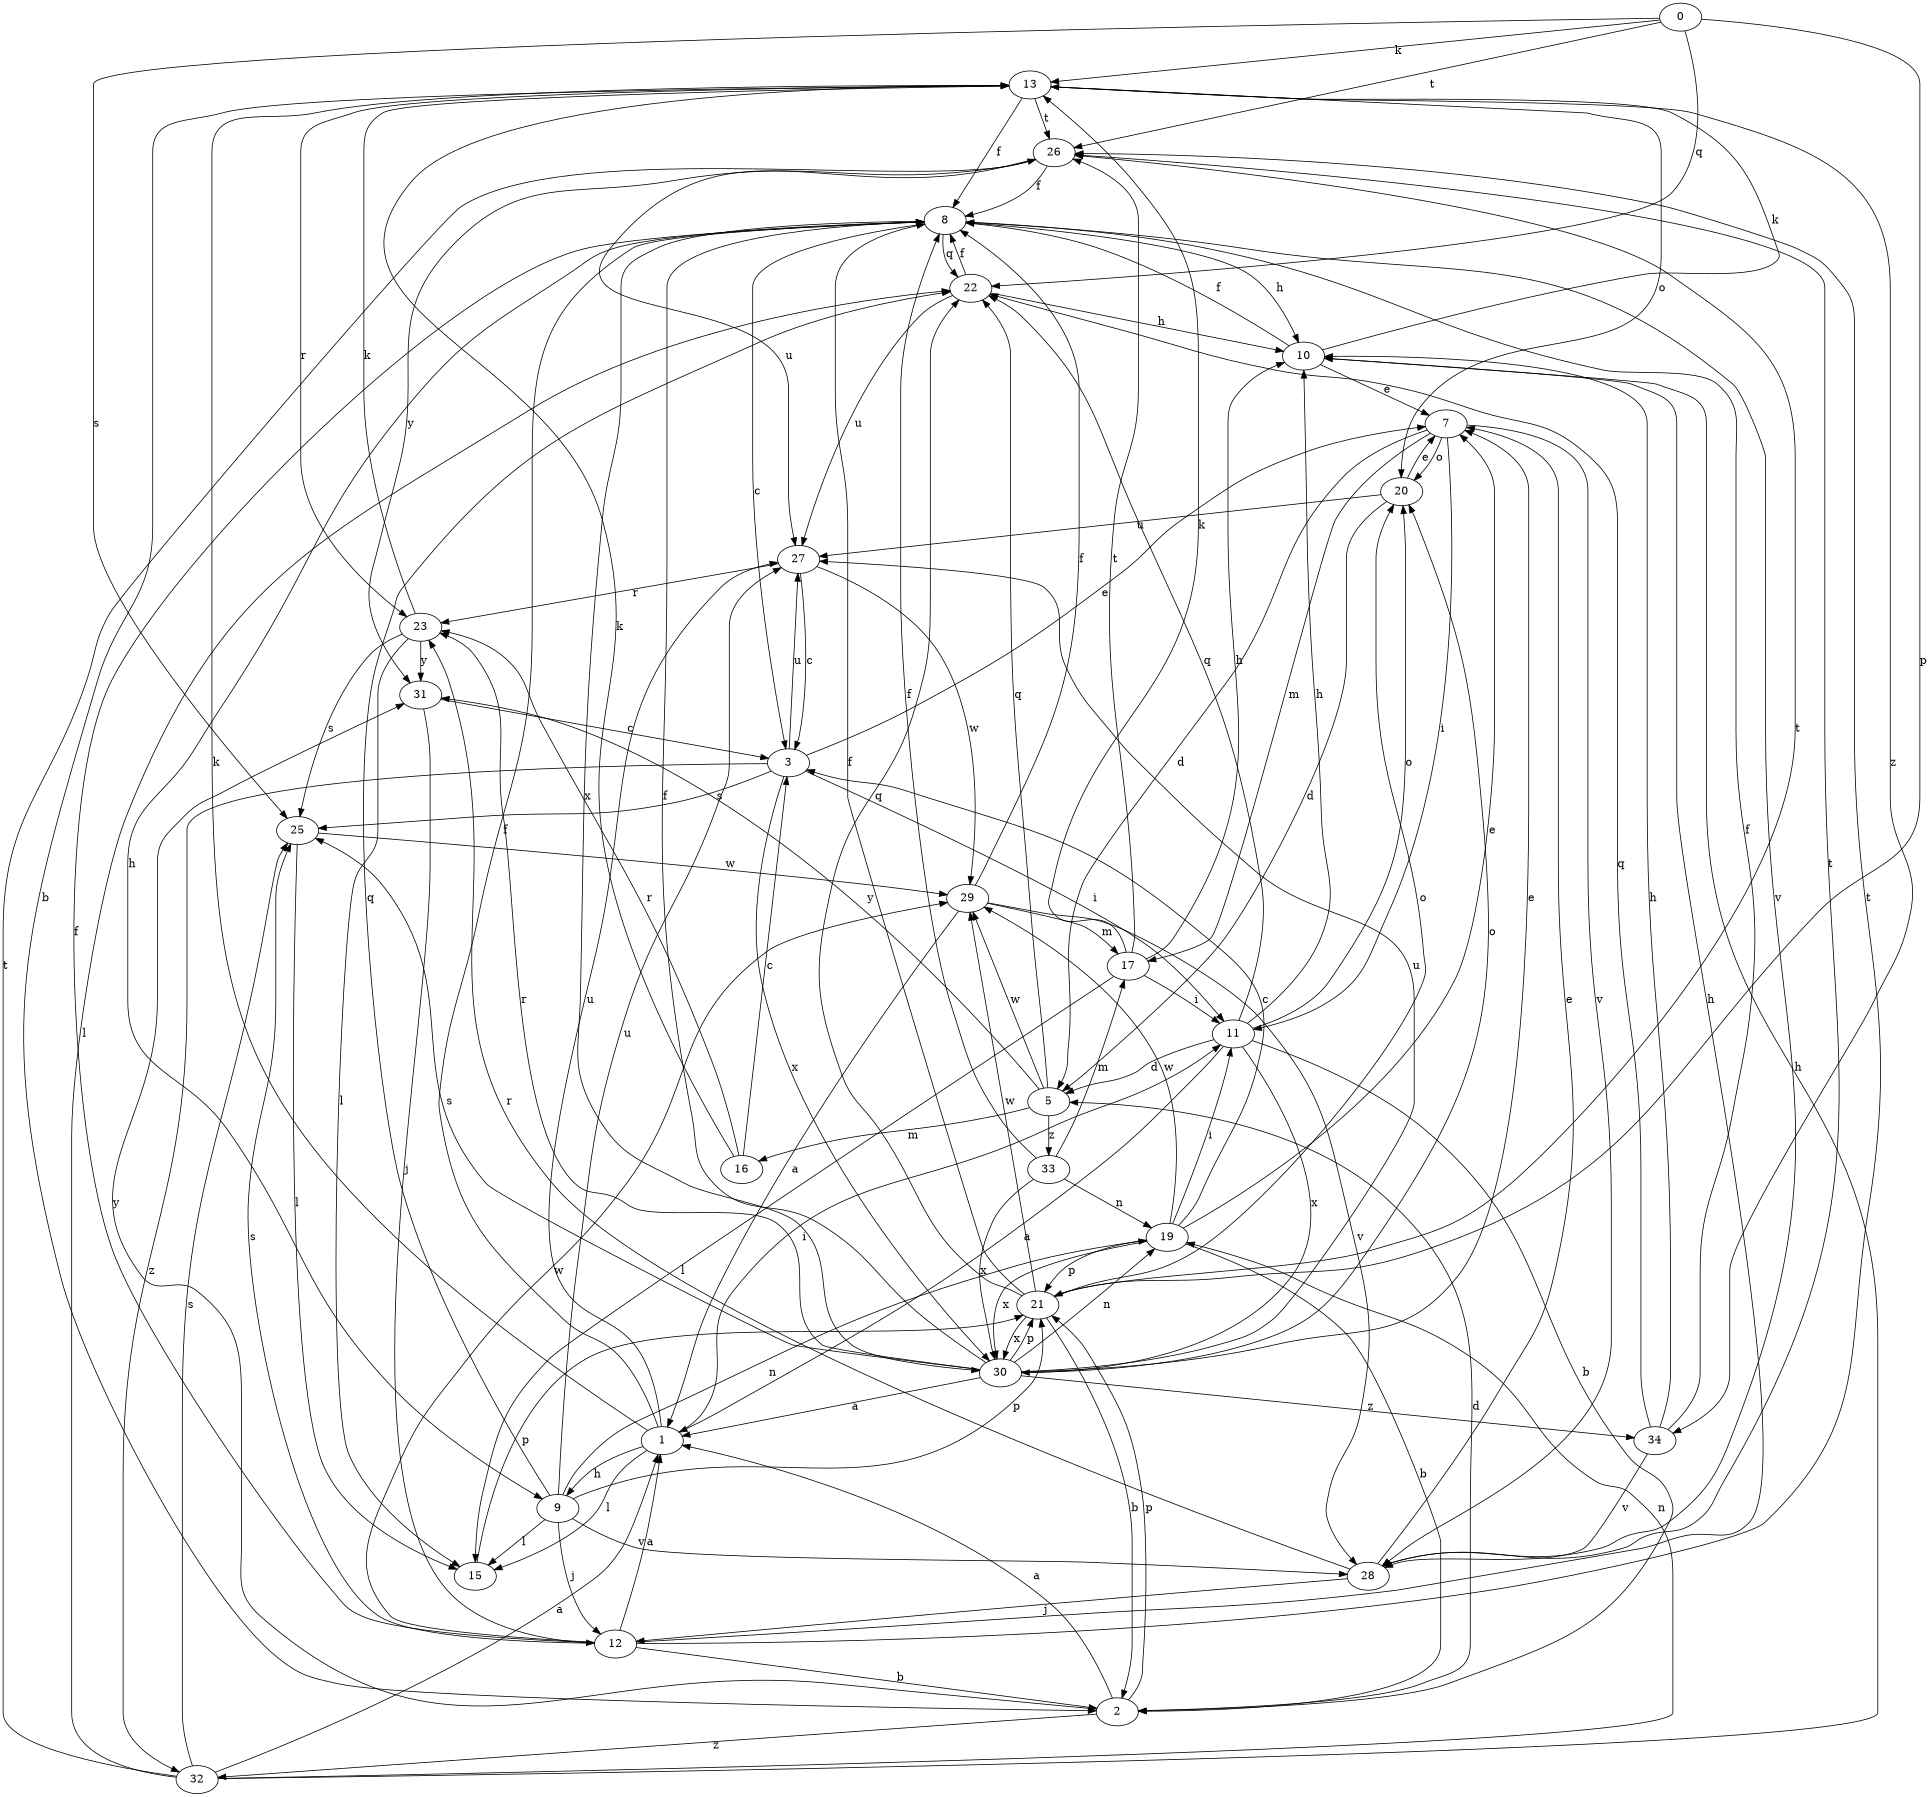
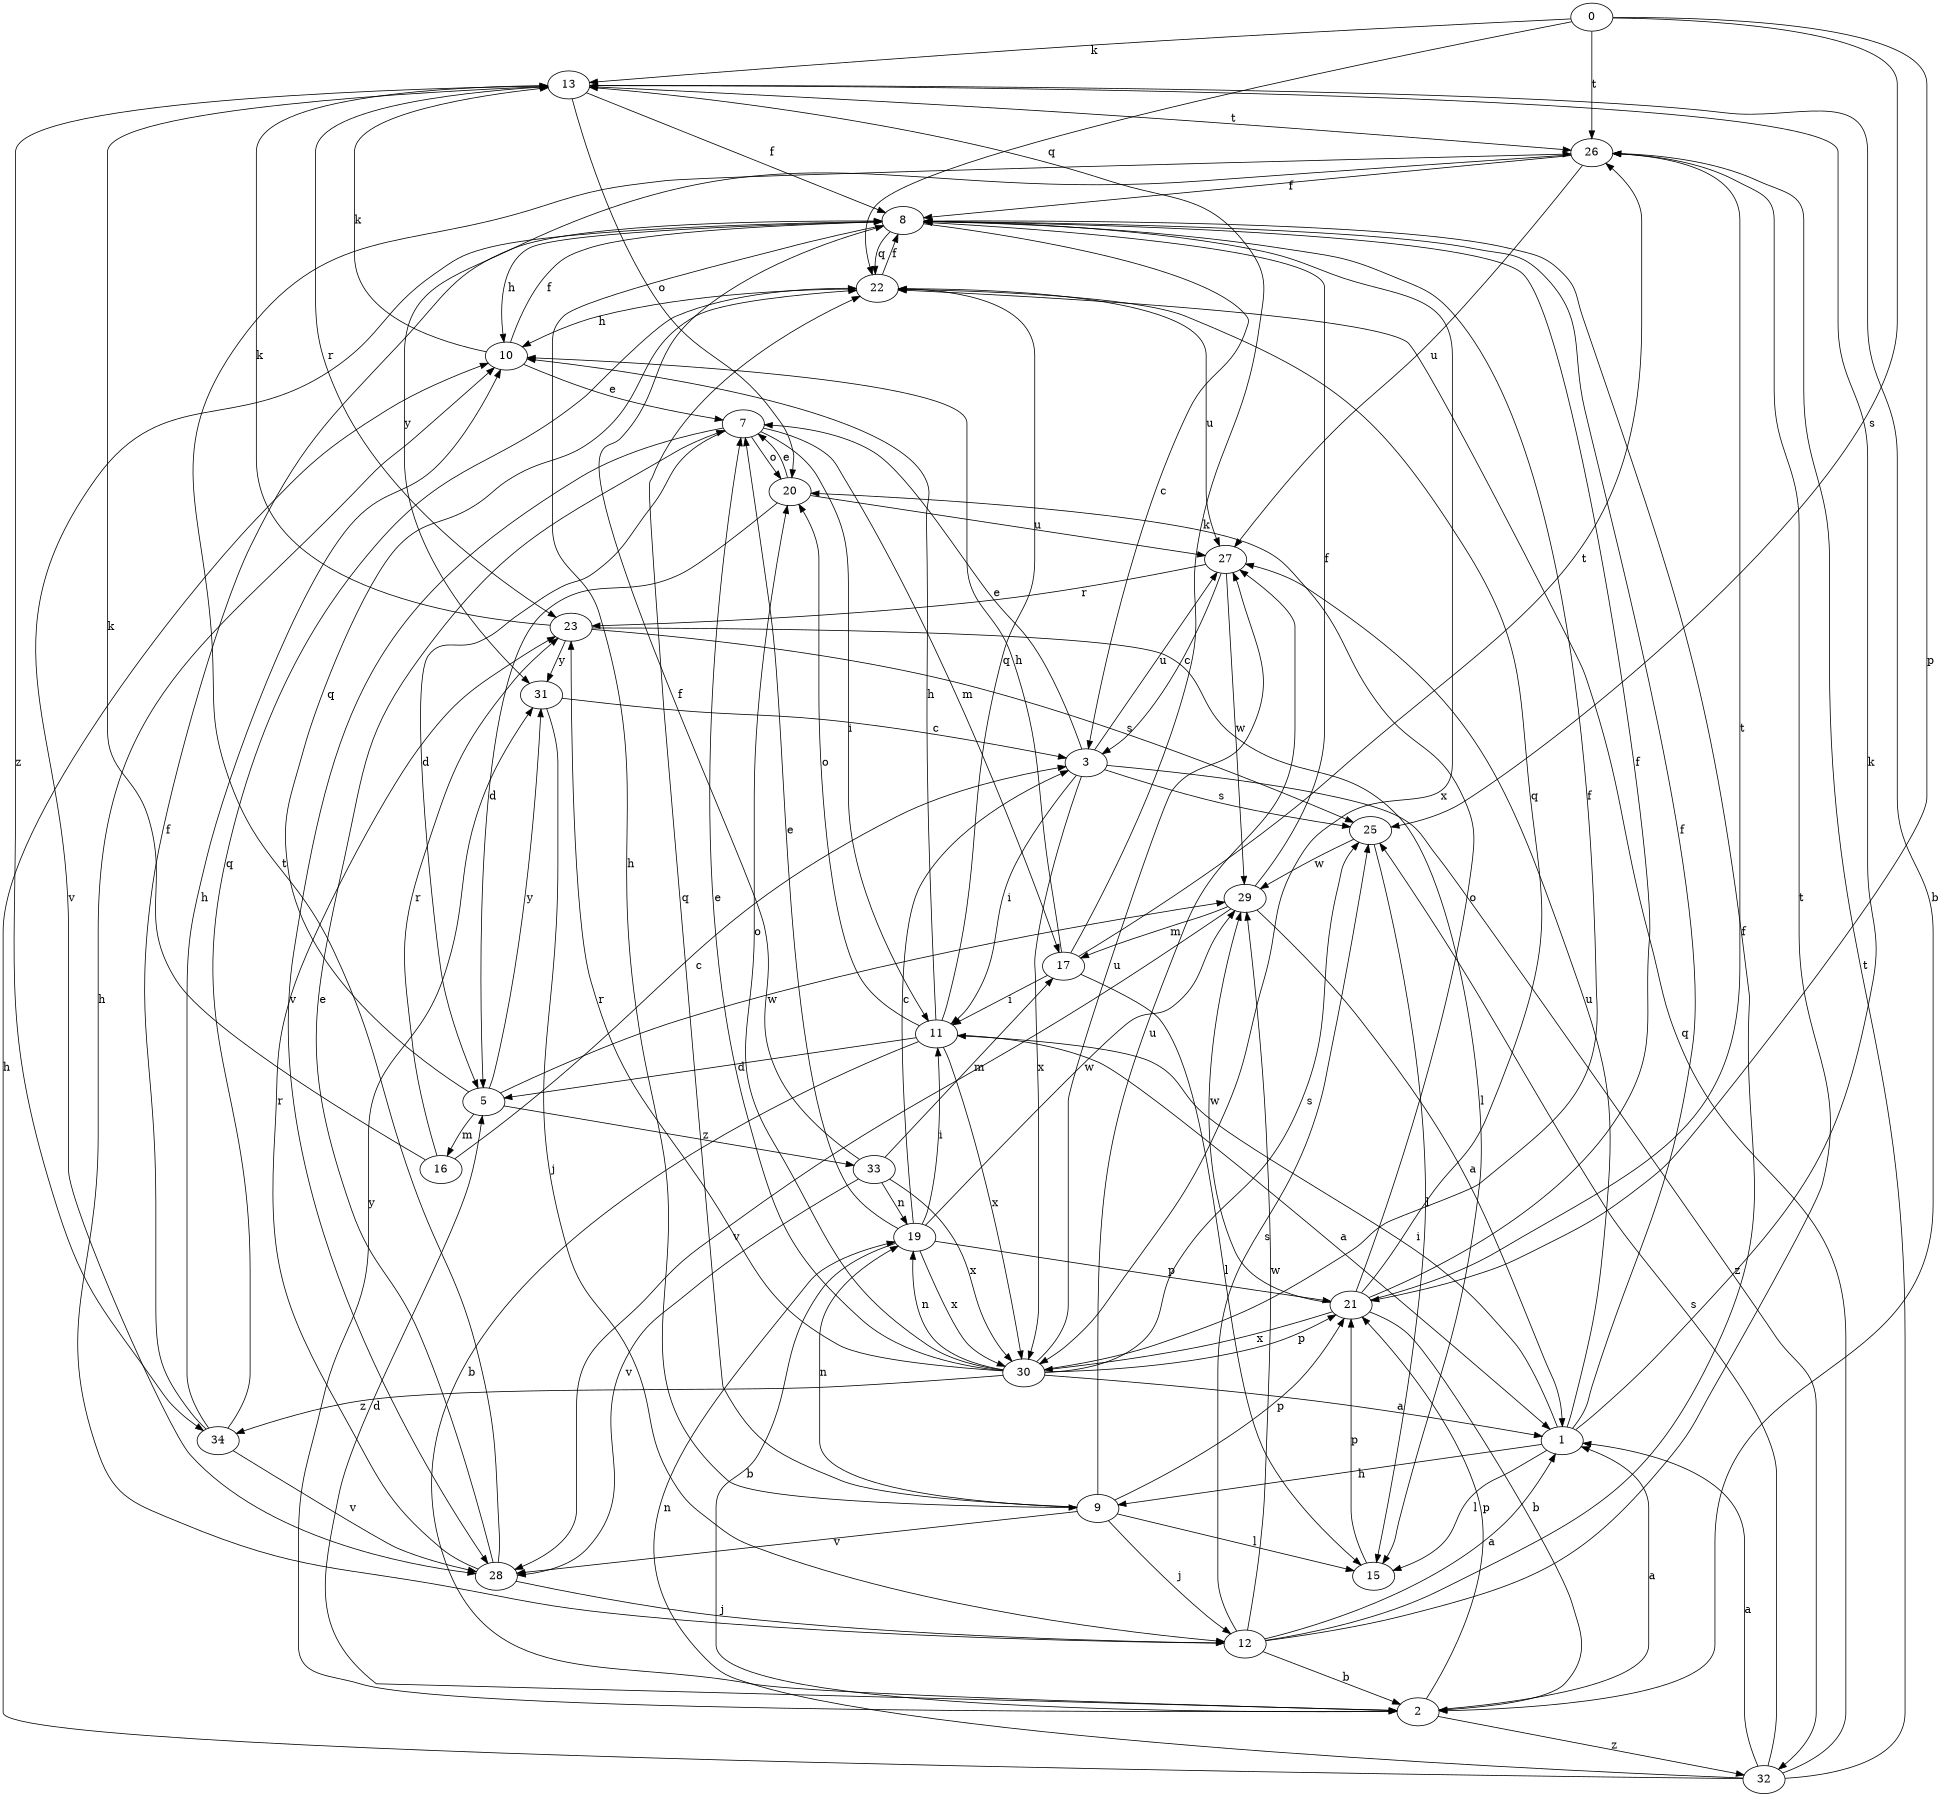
(85, 1034) -> (1685, 1034)
none -> (633, 1346)
